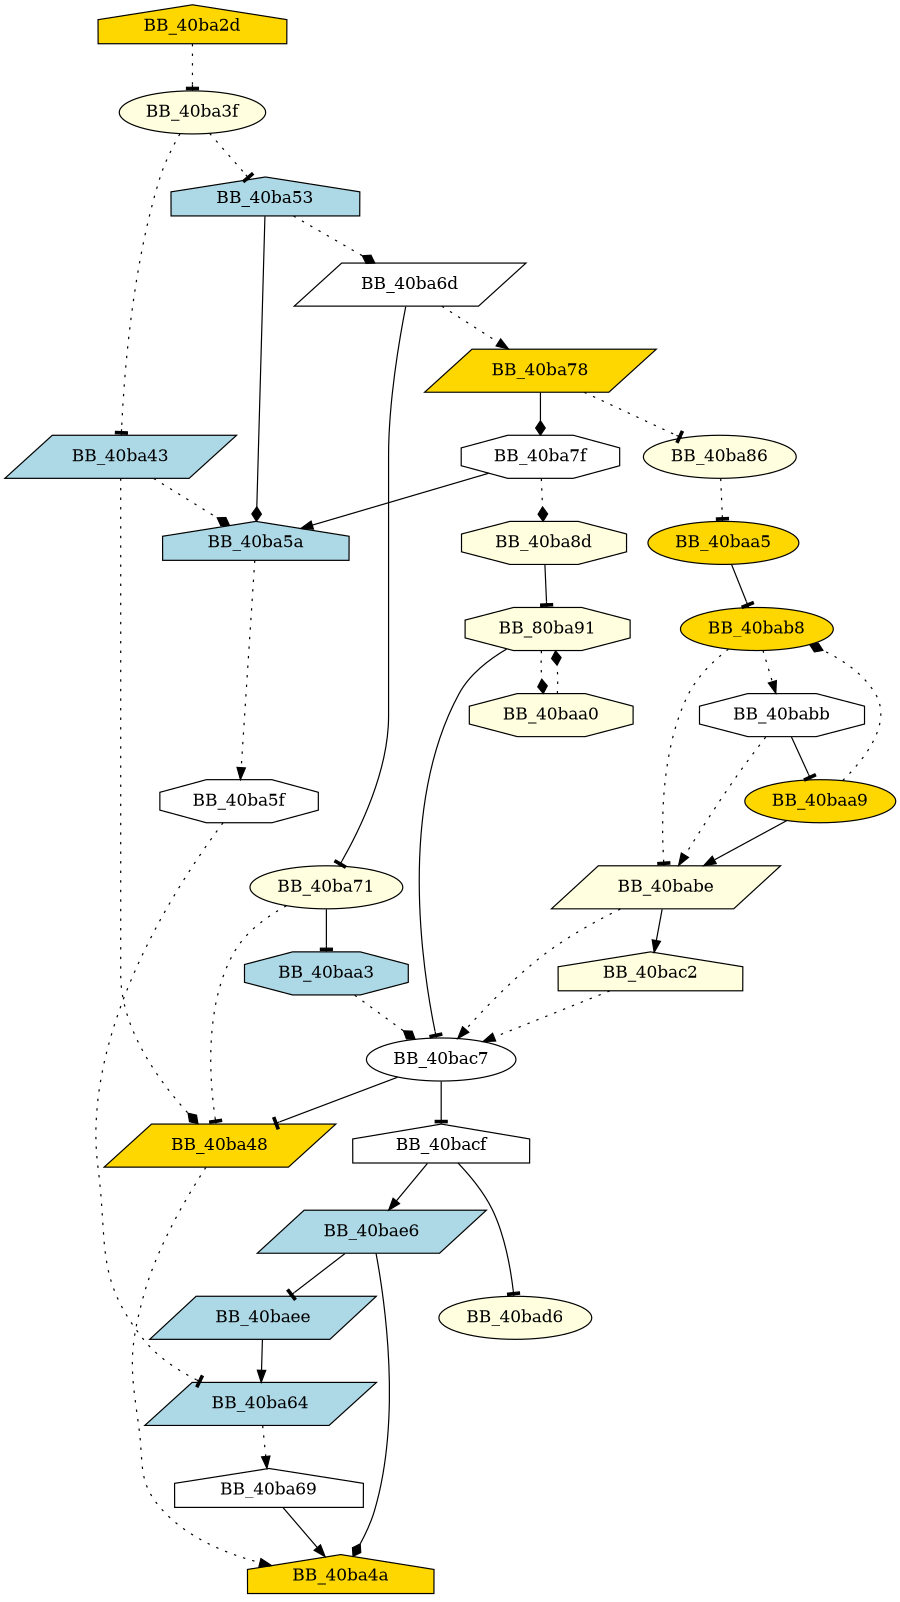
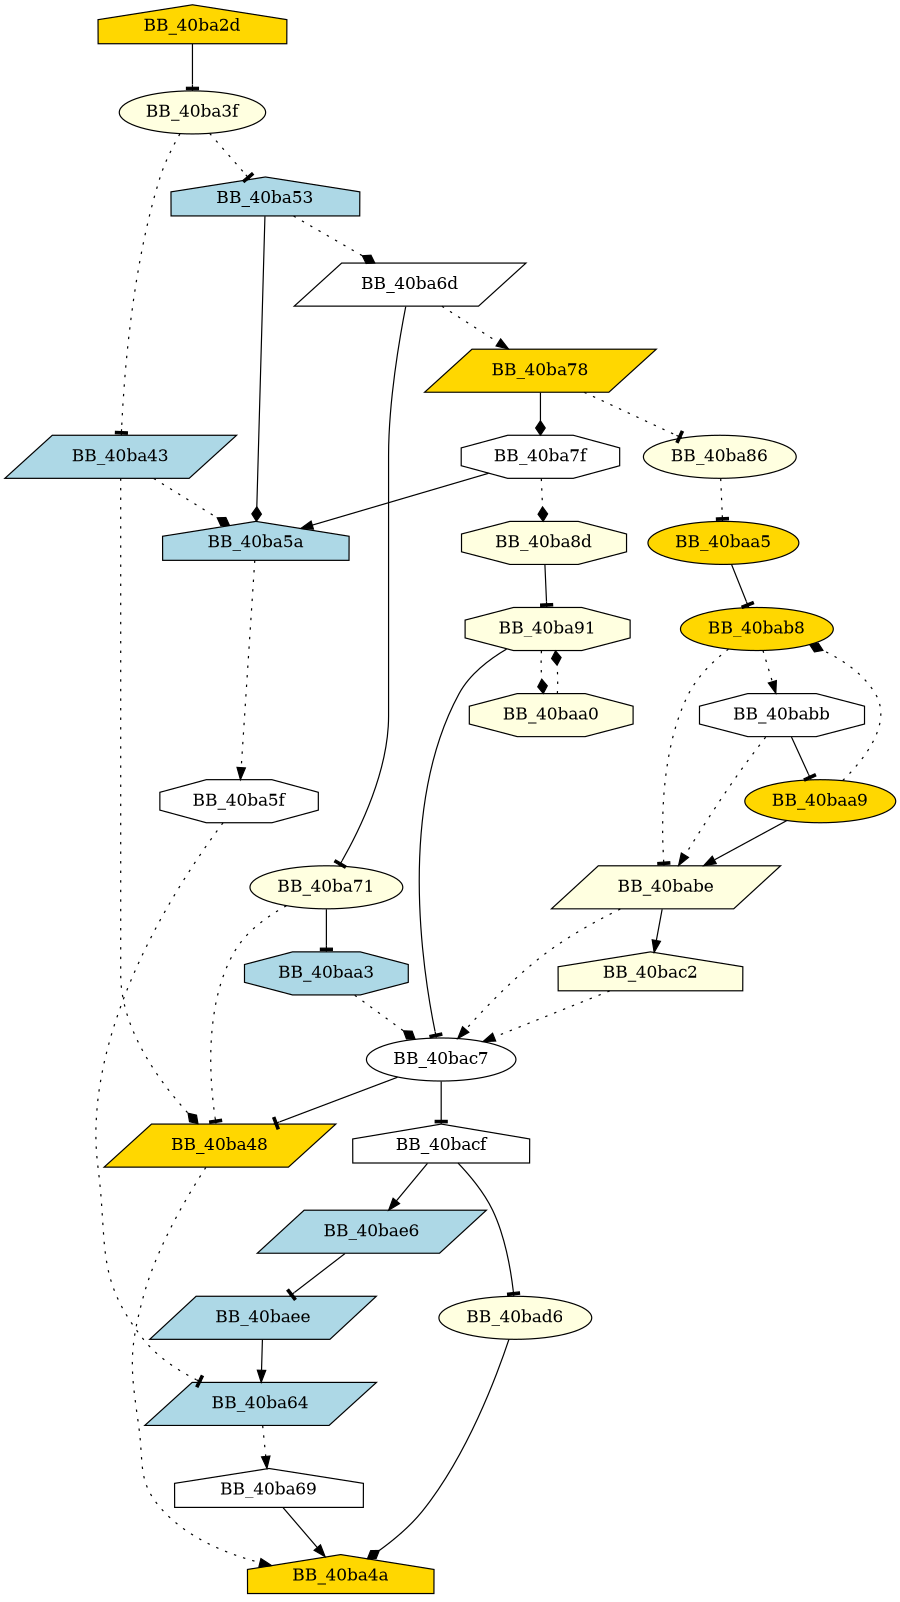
(192, 64) -> (192, 64)
(548, 629) -> (548, 629)
(389, 1400) -> (459, 1455)
